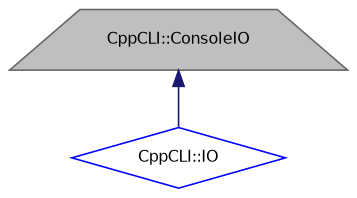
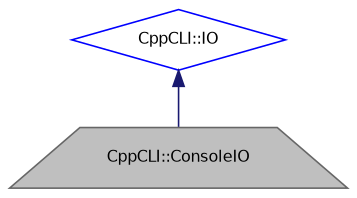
(179, 107) -> (179, 107)
